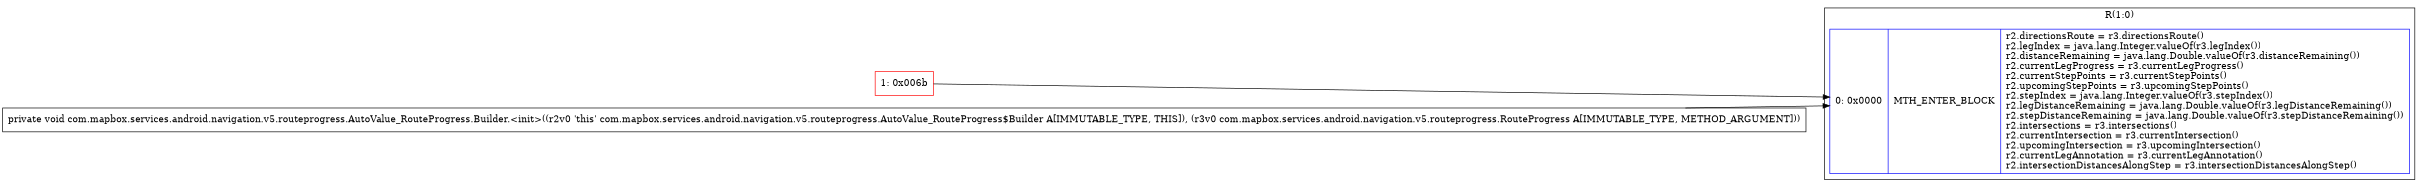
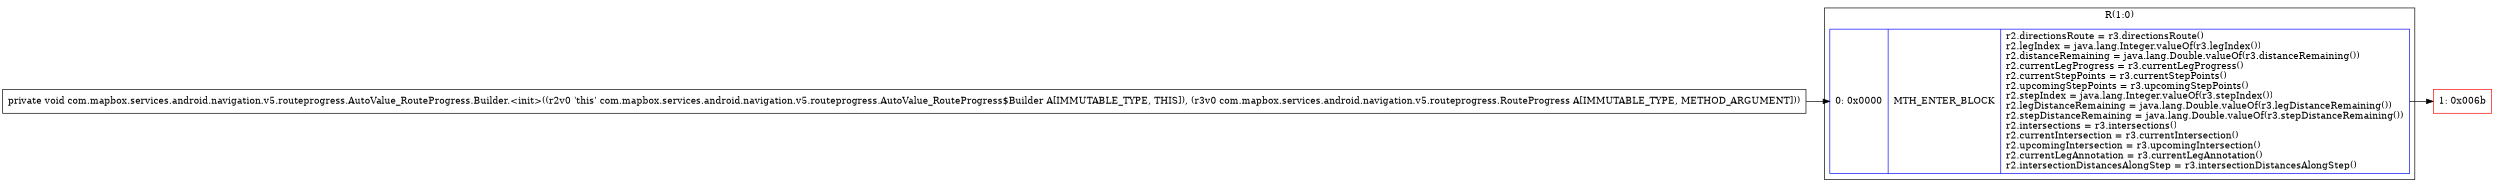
(1378, 90) -> (2419, 101)
